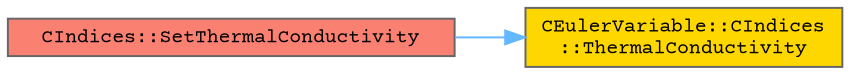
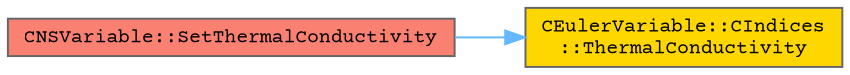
(231, 37) -> (231, 37)
